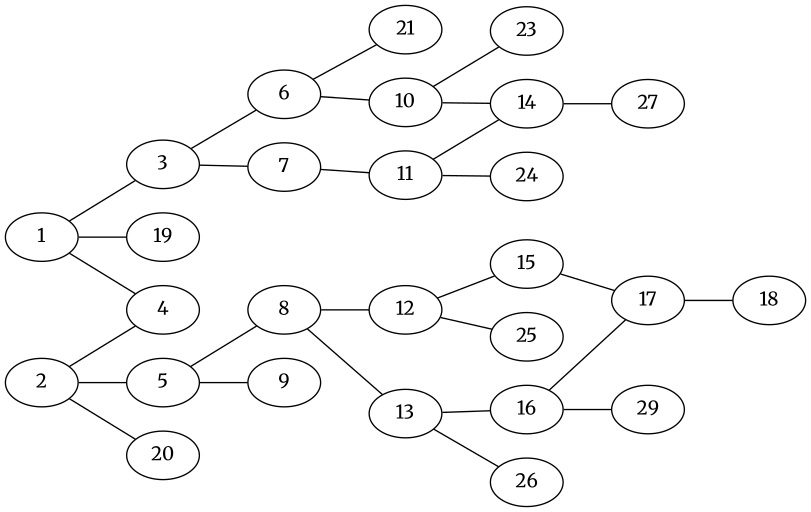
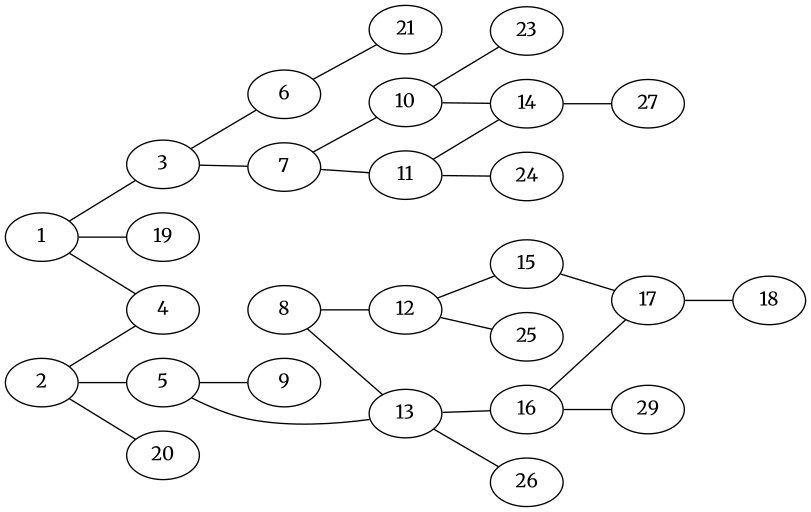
(345, 98) -> (345, 135)
(224, 346) -> (279, 423)
